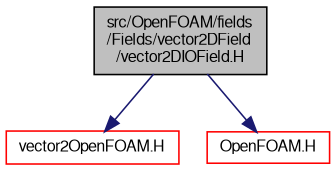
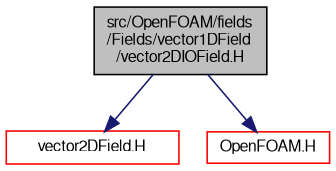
(180, 41) -> (180, 41)
(93, 148) -> (93, 148)
